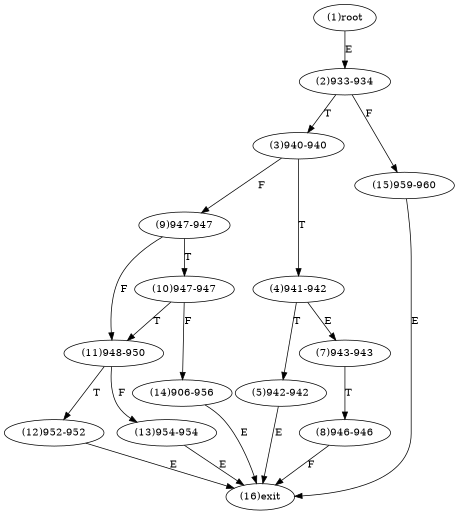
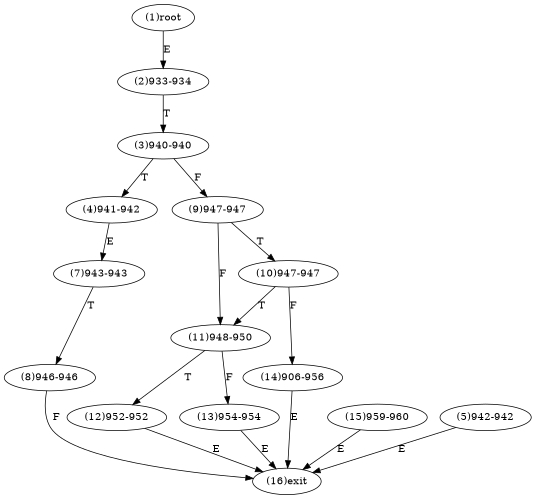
(373, 130) -> none
(290, 337) -> none
